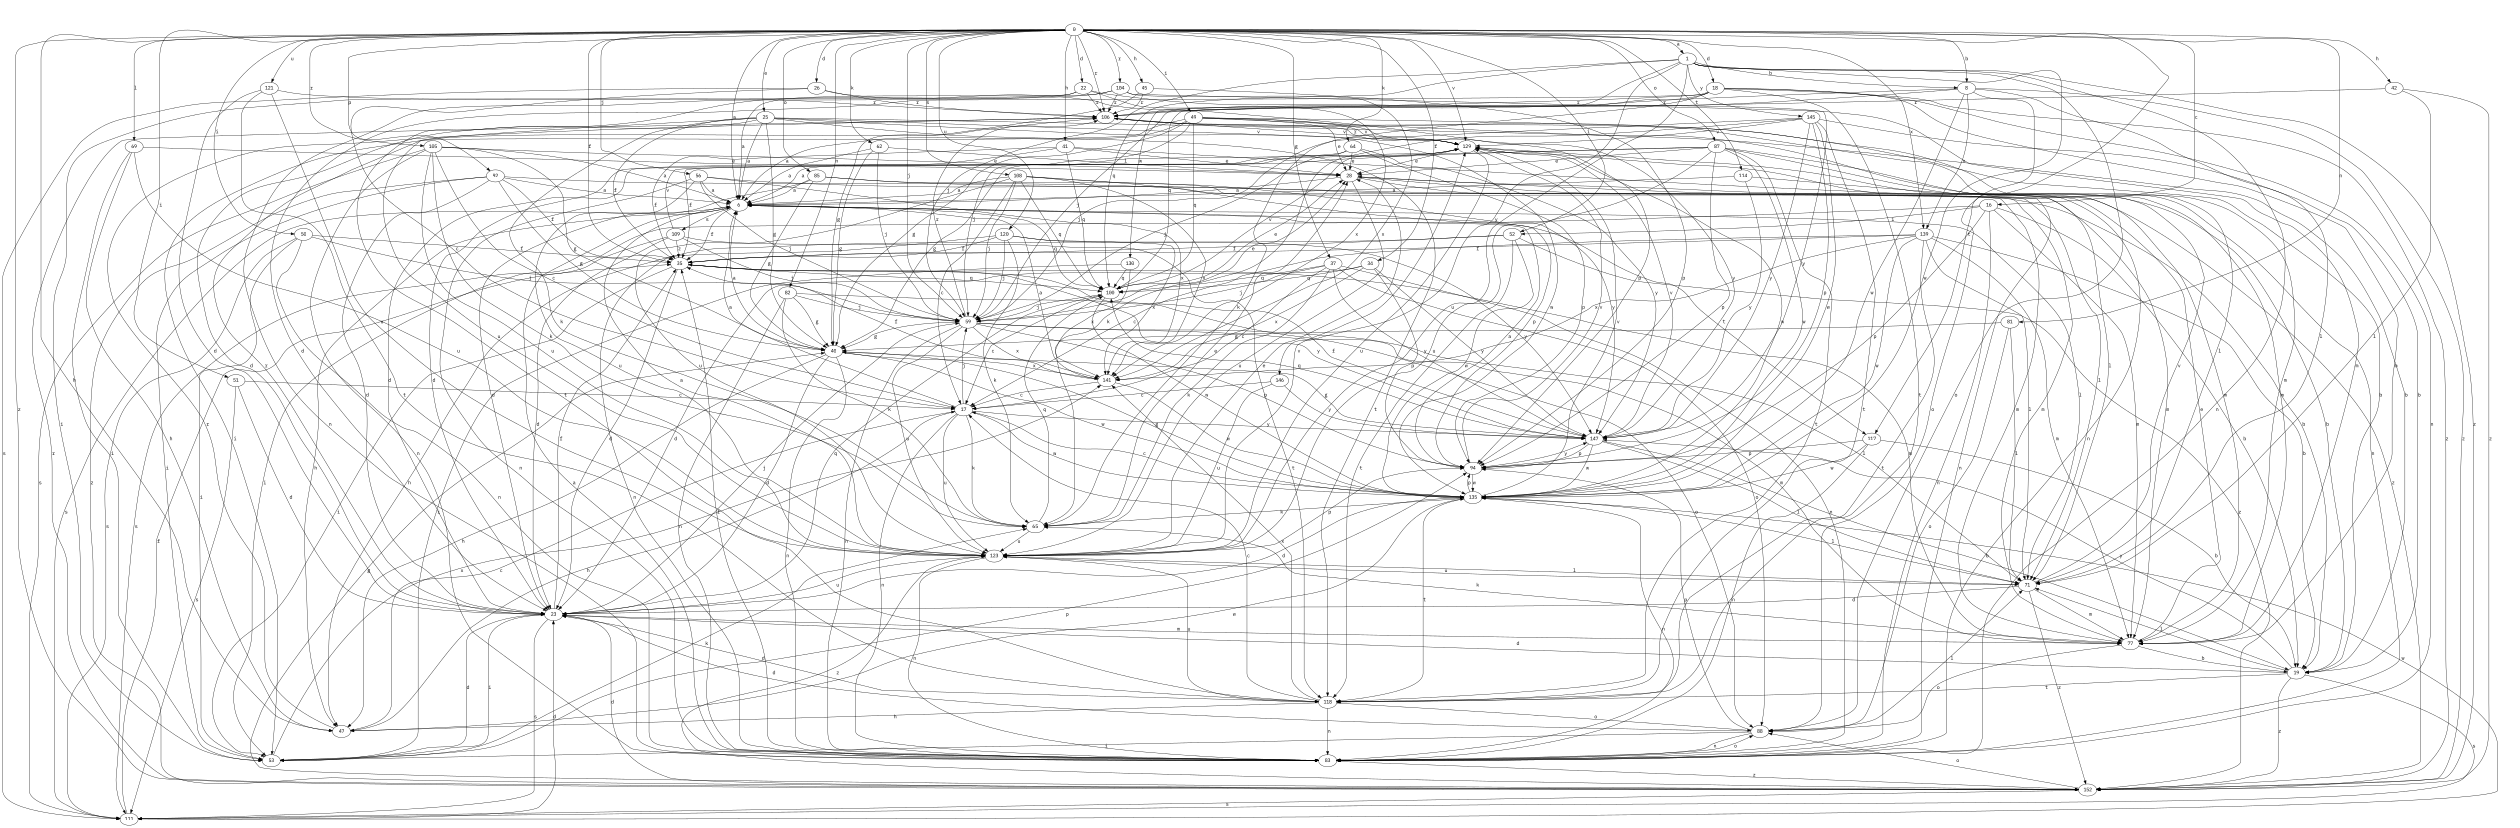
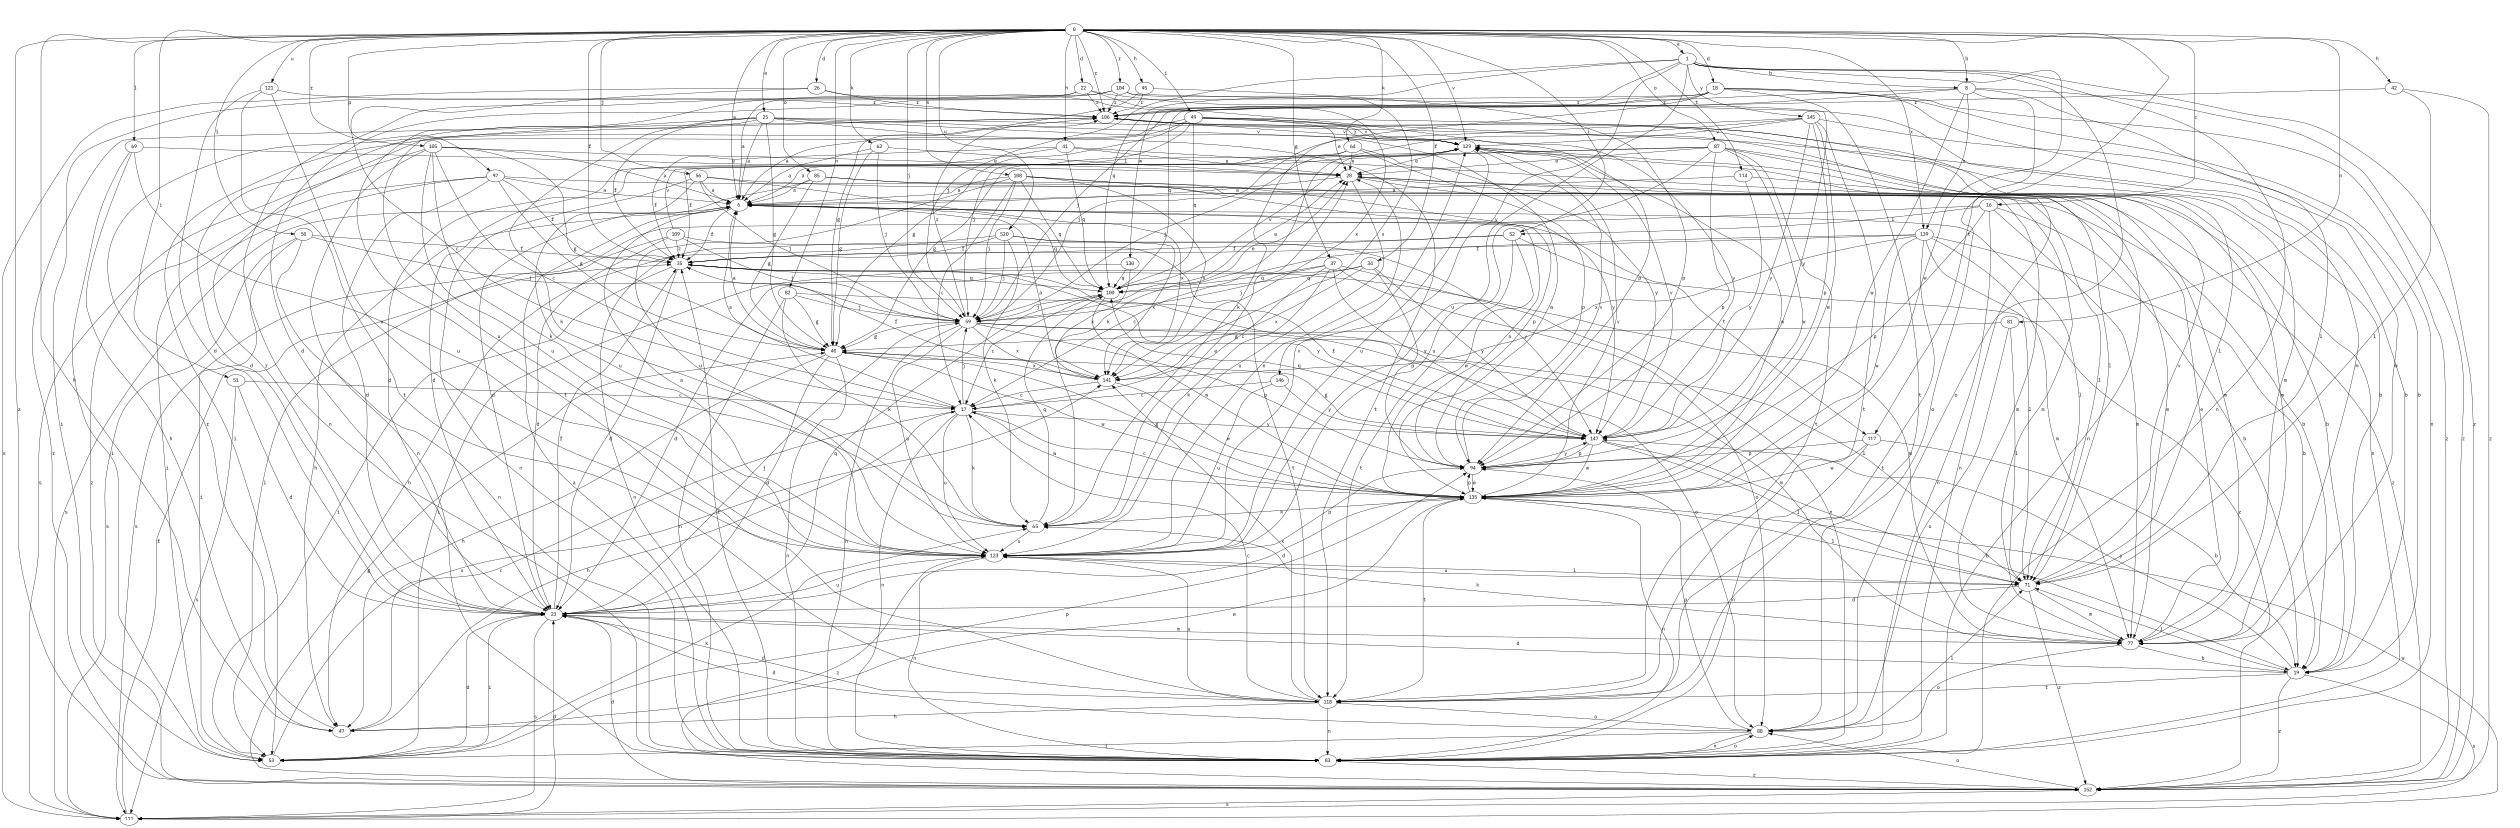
(707, 217) -> none
(1004, 234) -> (1004, 234)
